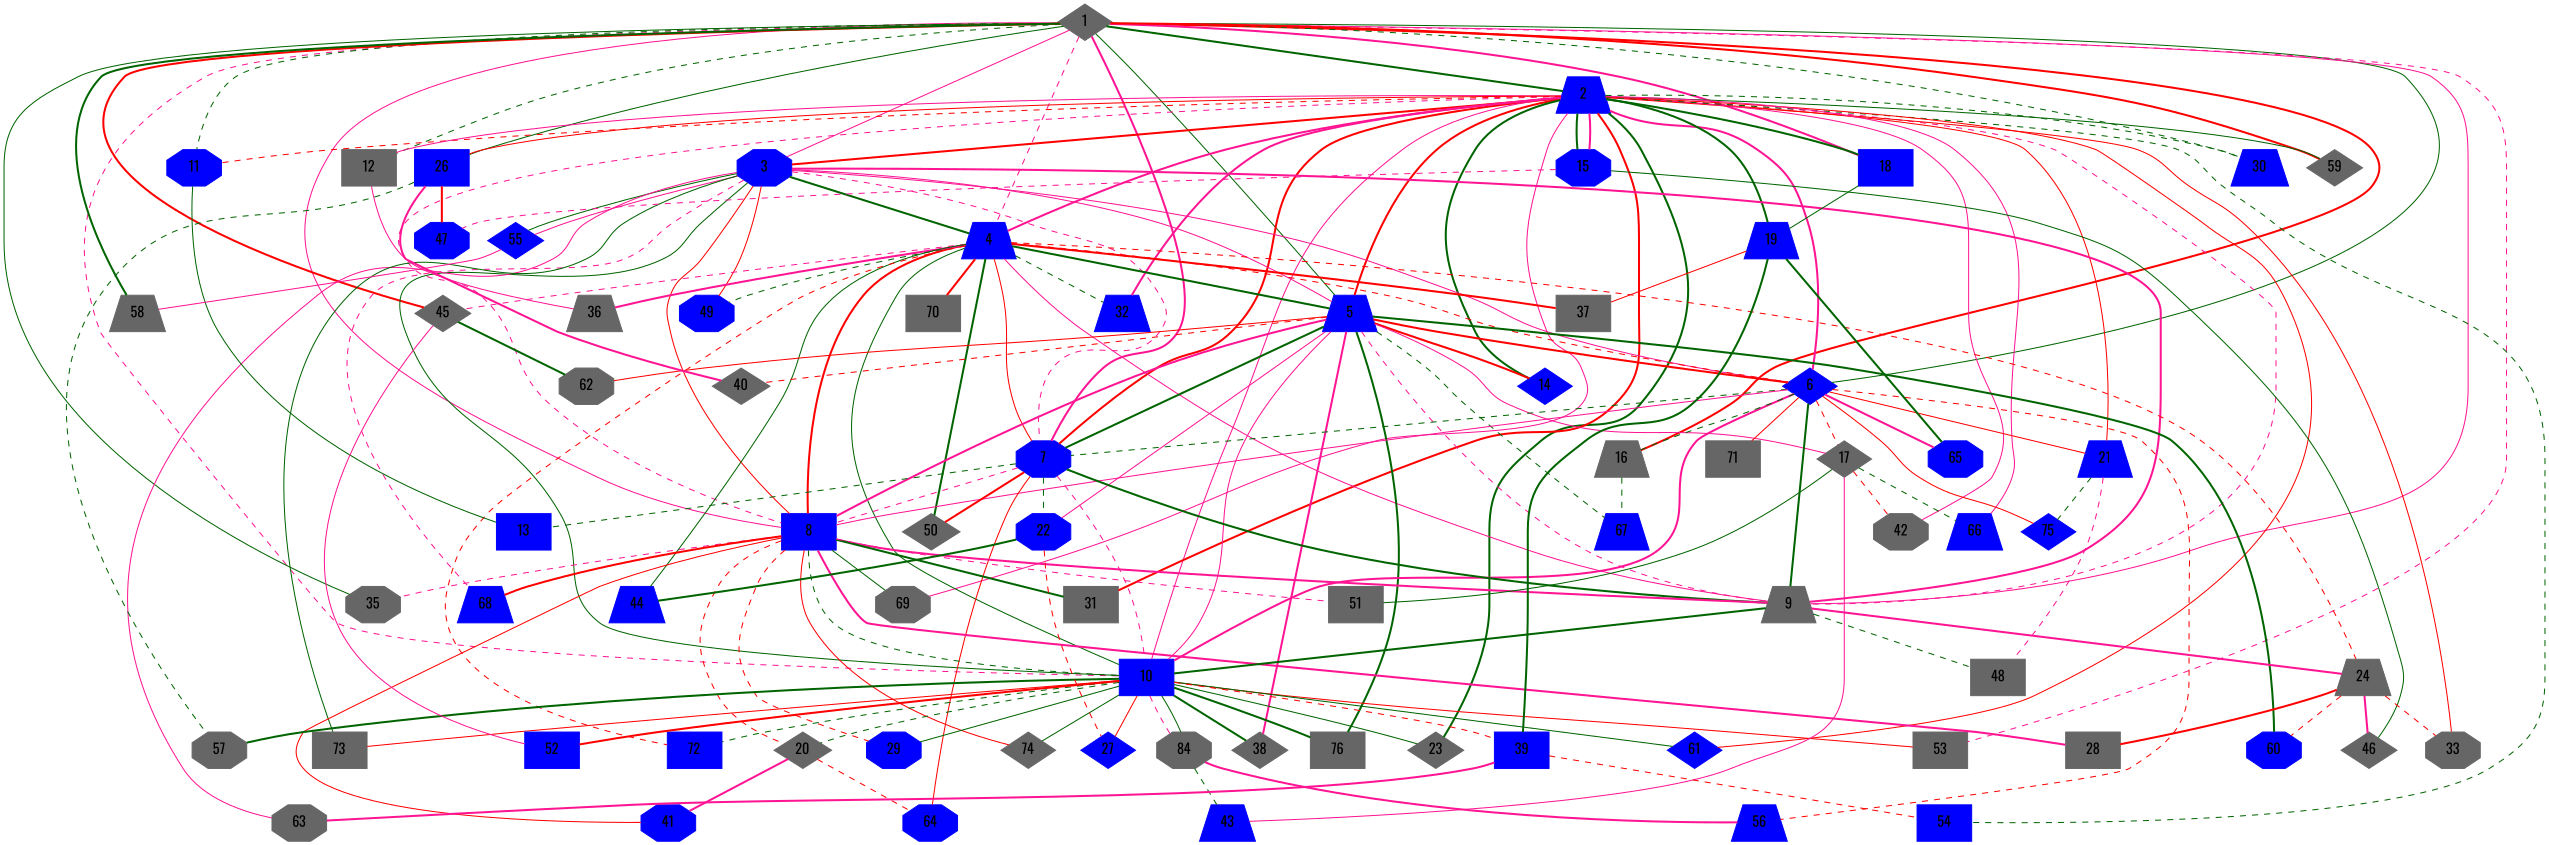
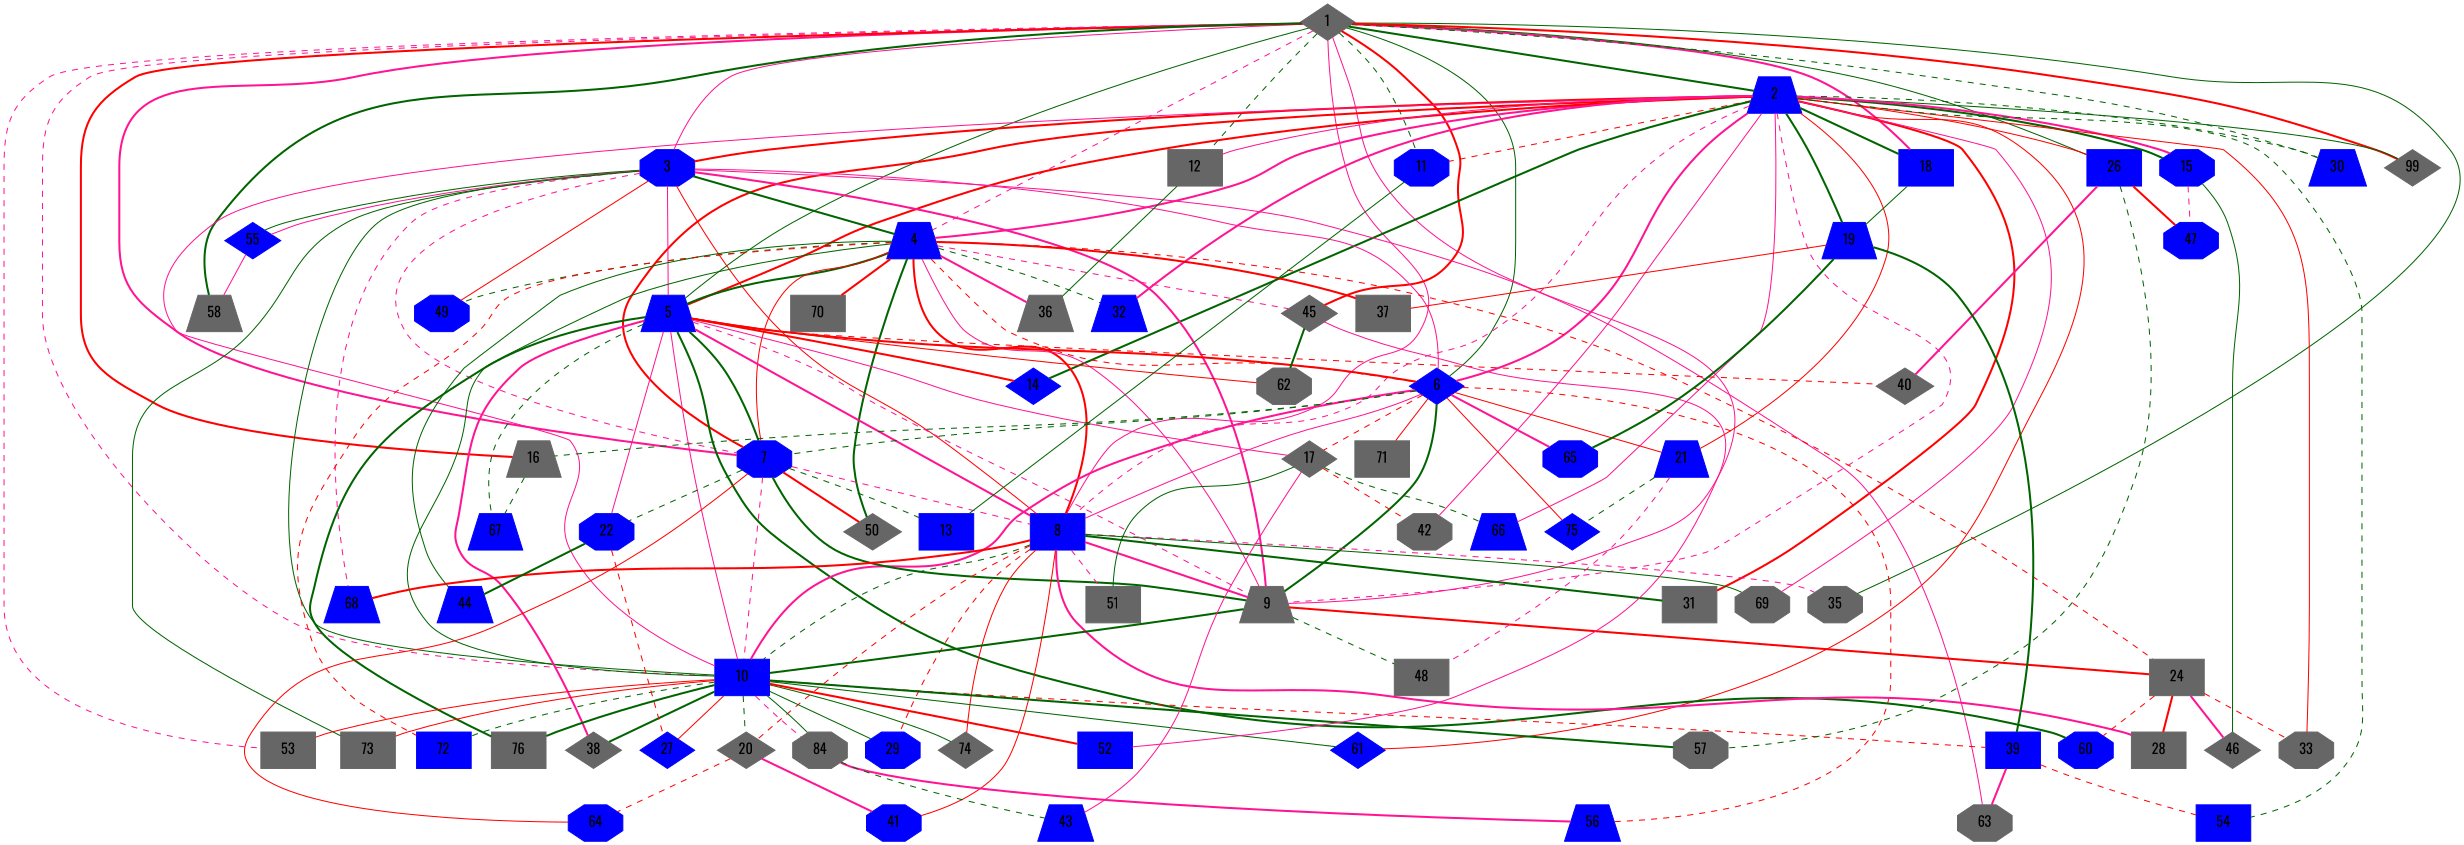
(2335, 168) -> (2413, 168)
(485, 290) -> (1120, 241)
(2077, 641) -> (1719, 641)
(2363, 677) -> (2177, 677)
(1436, 750) -> none
